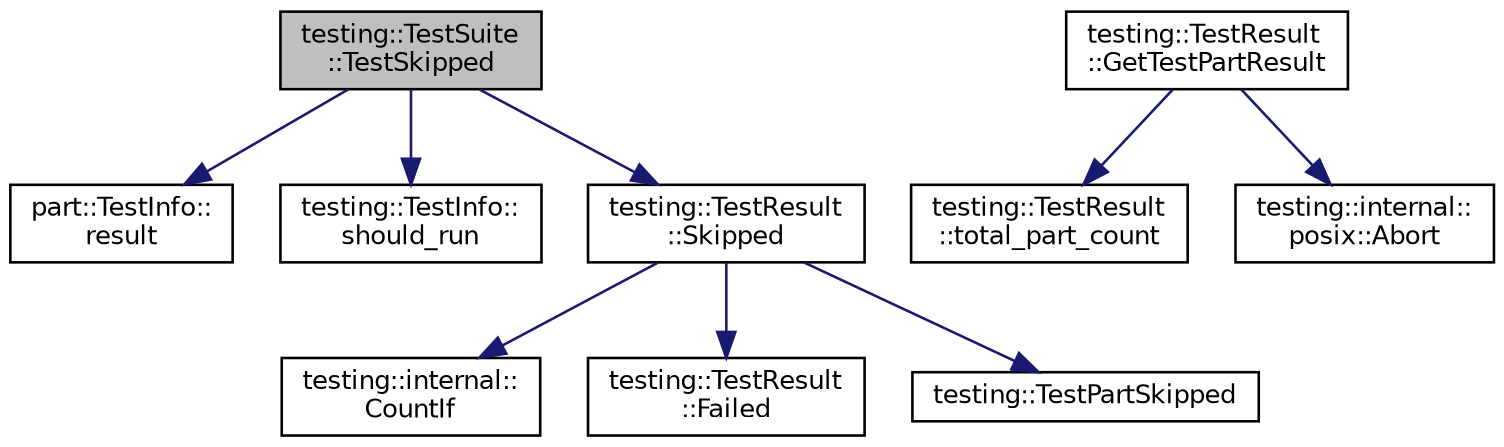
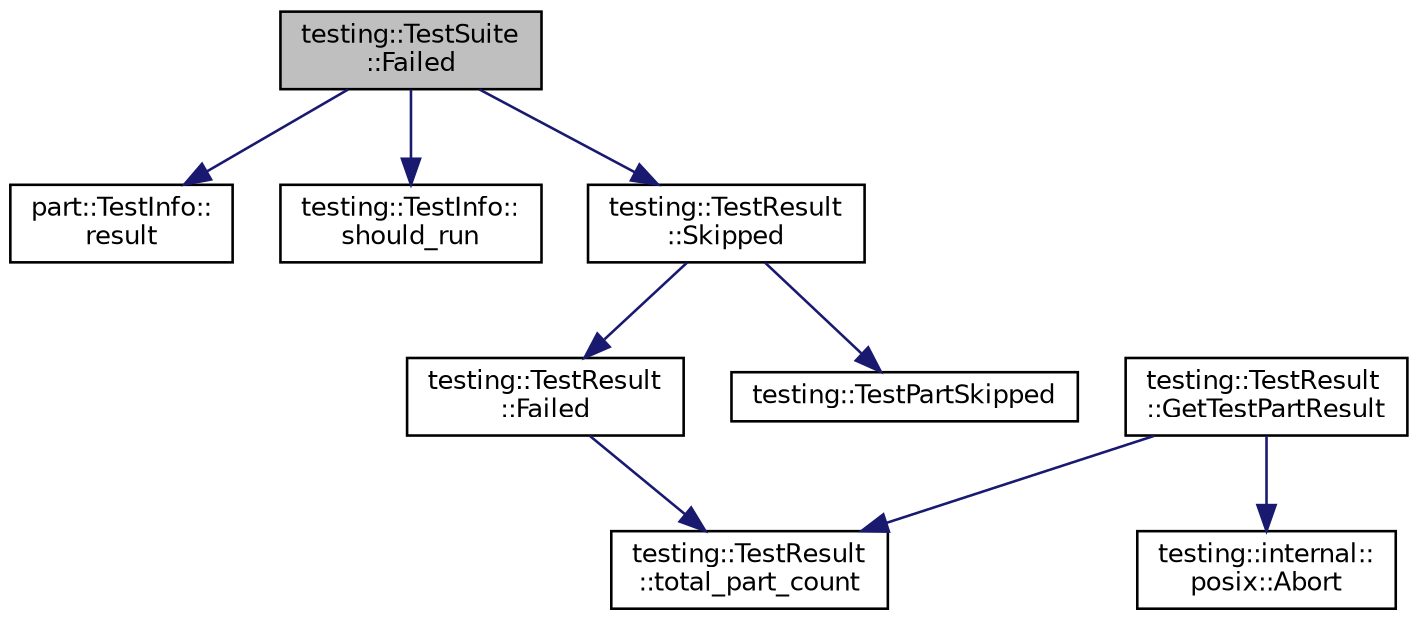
(411, 50) -> (411, 50)
(411, 397) -> none
none -> (637, 475)
